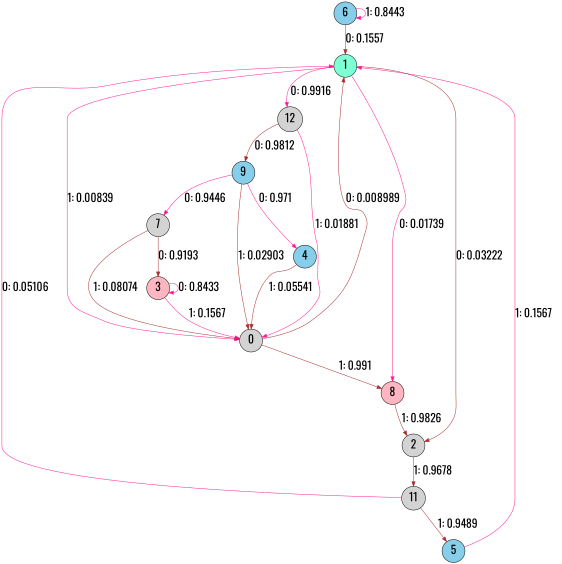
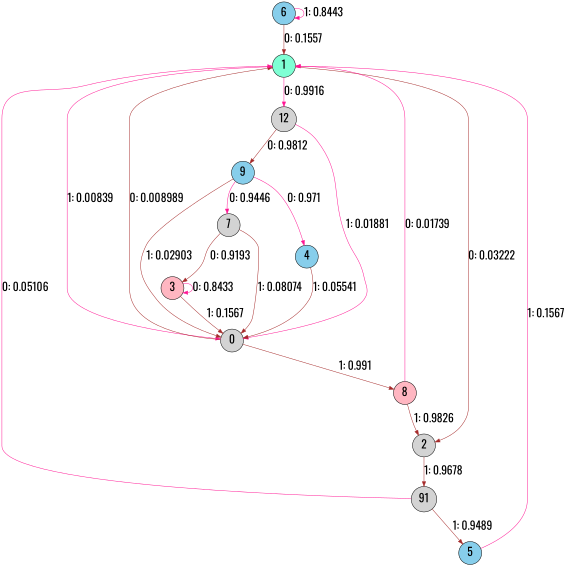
(397, 219) -> (405, 186)
(196, 324) -> (199, 314)
(414, 498) -> (424, 499)
